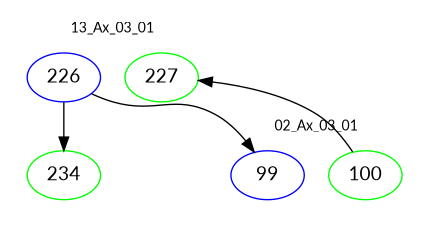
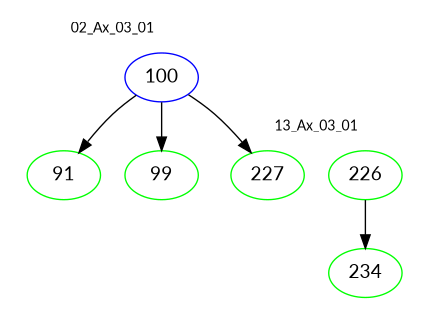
(64, 77) -> (365, 175)
(174, 104) -> (162, 120)
none -> (64, 175)
(268, 175) -> (162, 175)
(365, 175) -> (162, 77)
